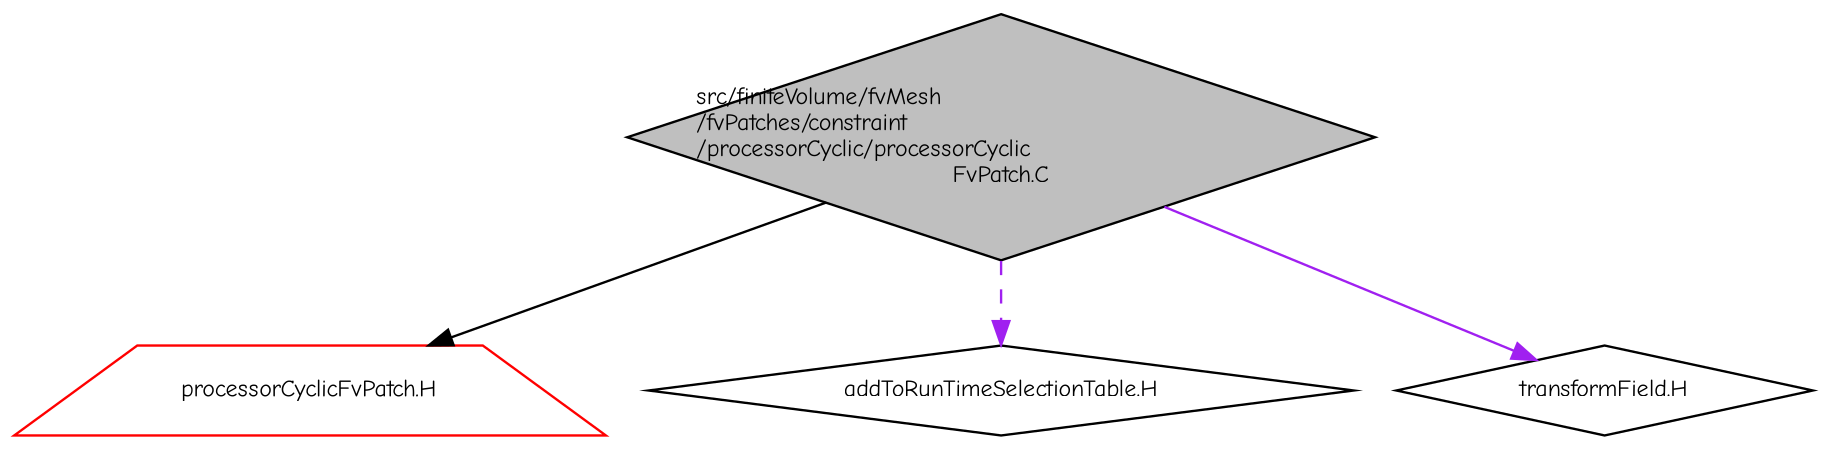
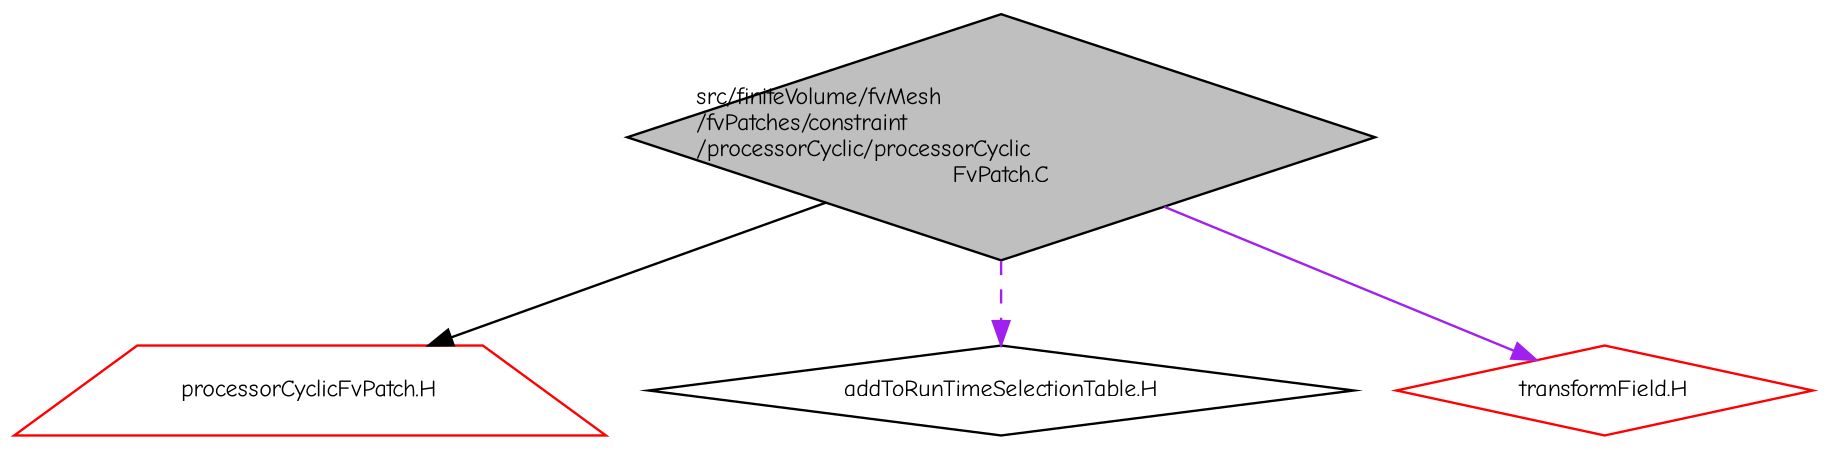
(1605, 390) -> (1605, 390)
